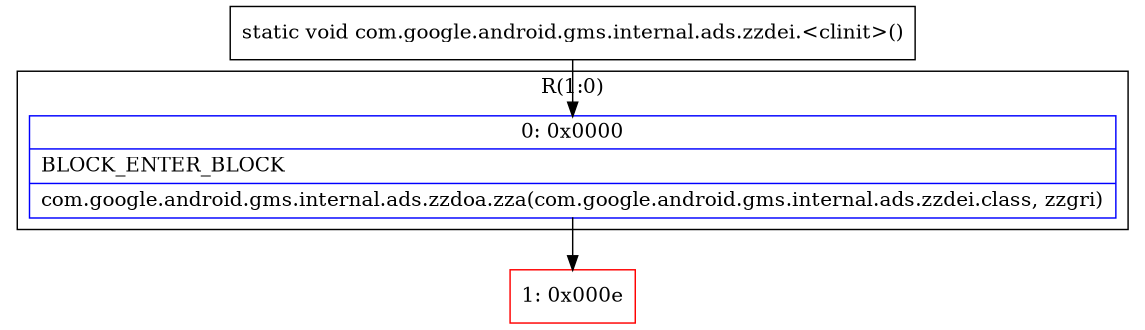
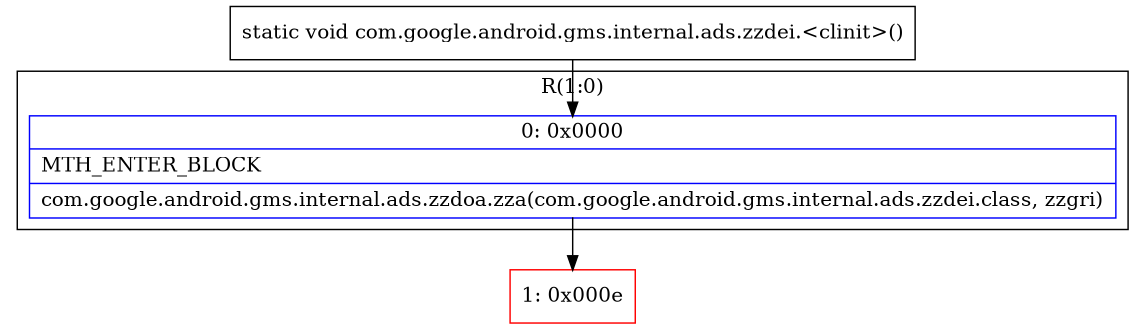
(163, 165) -> (152, 165)
